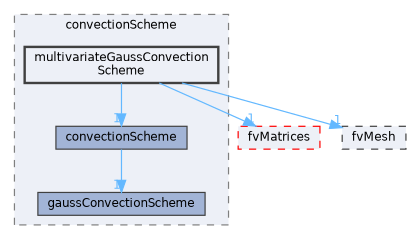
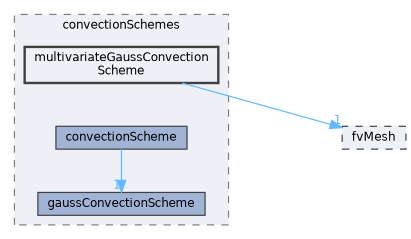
(121, 26) -> (121, 26)
(121, 98) -> none
(279, 138) -> none
